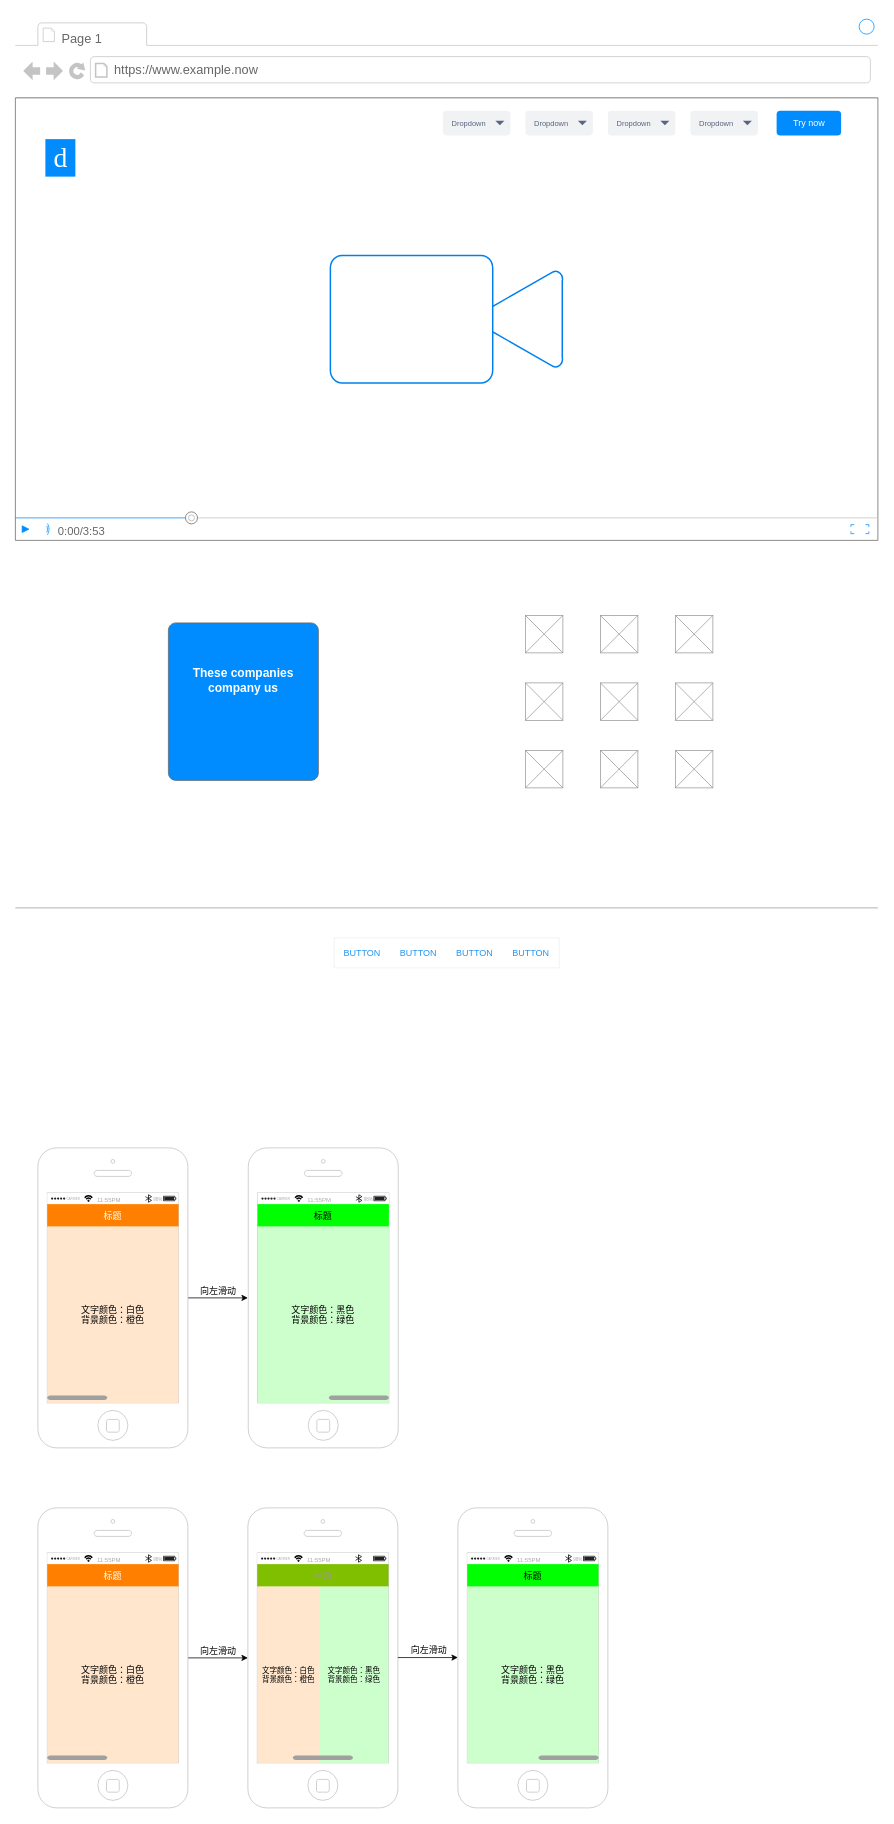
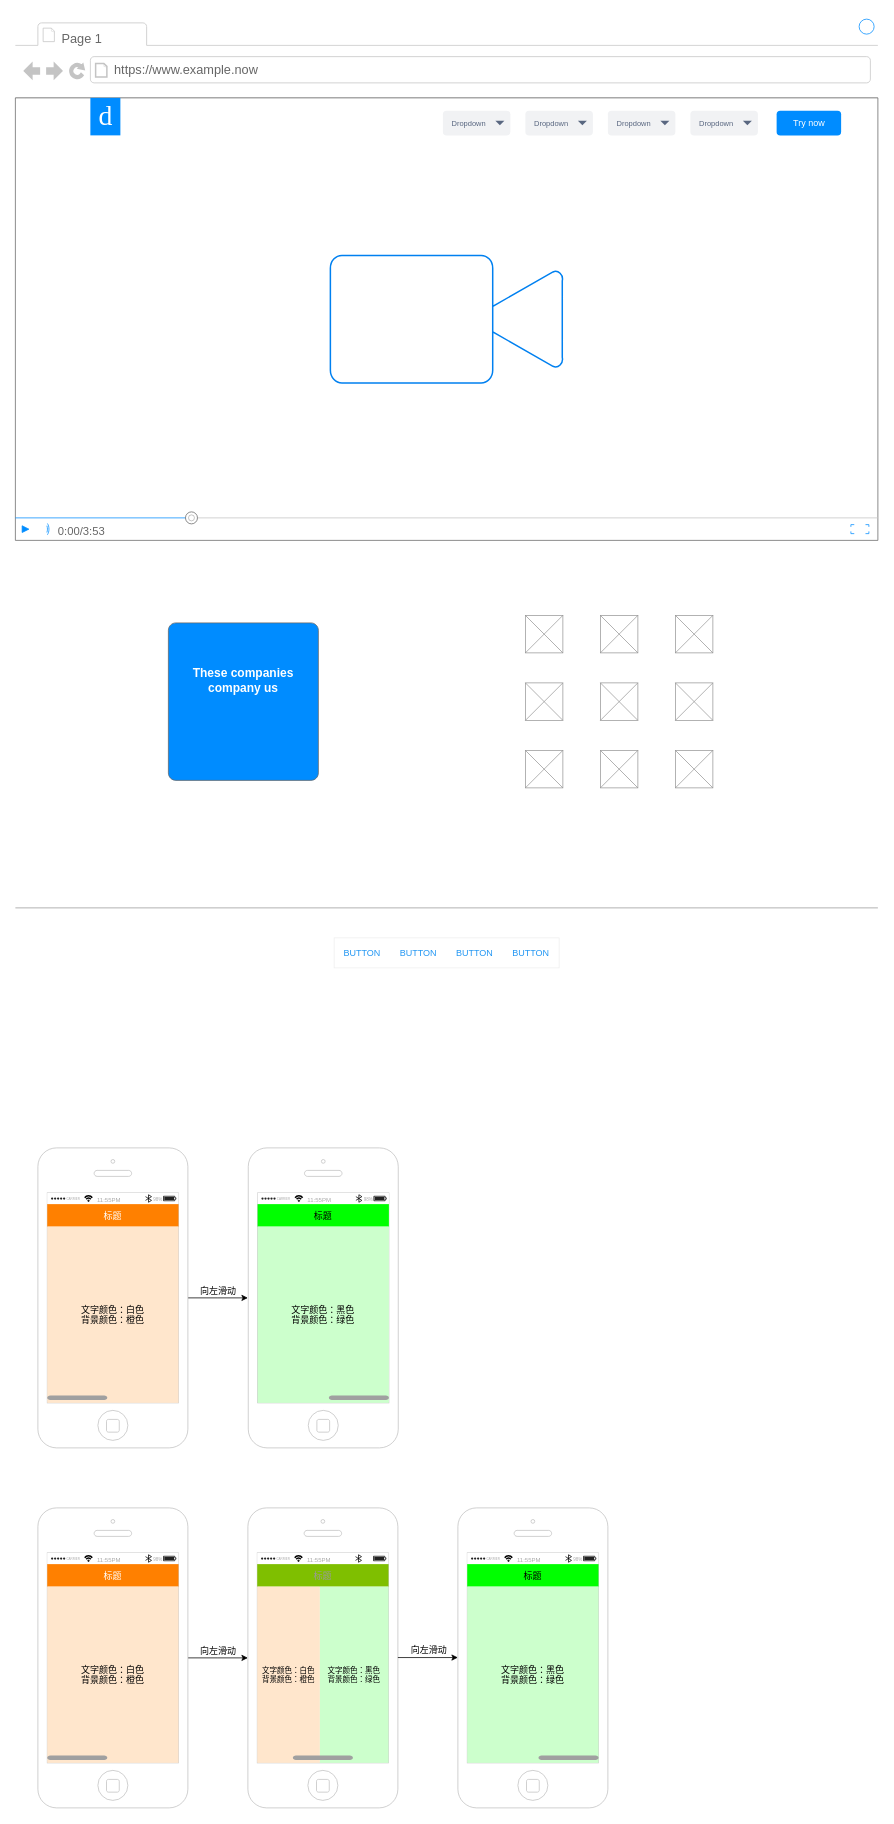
(60, 158) -> (105, 117)
